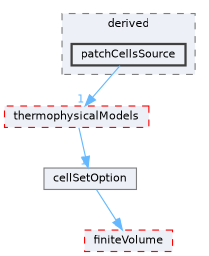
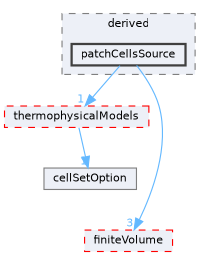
(106, 205) -> (162, 141)
